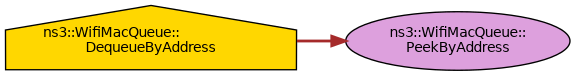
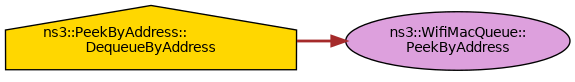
(151, 41) -> (151, 41)
